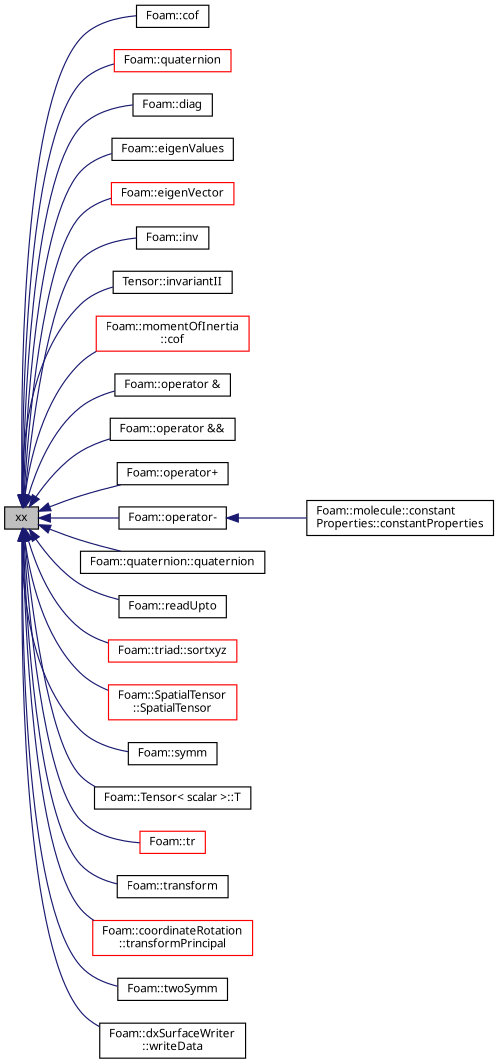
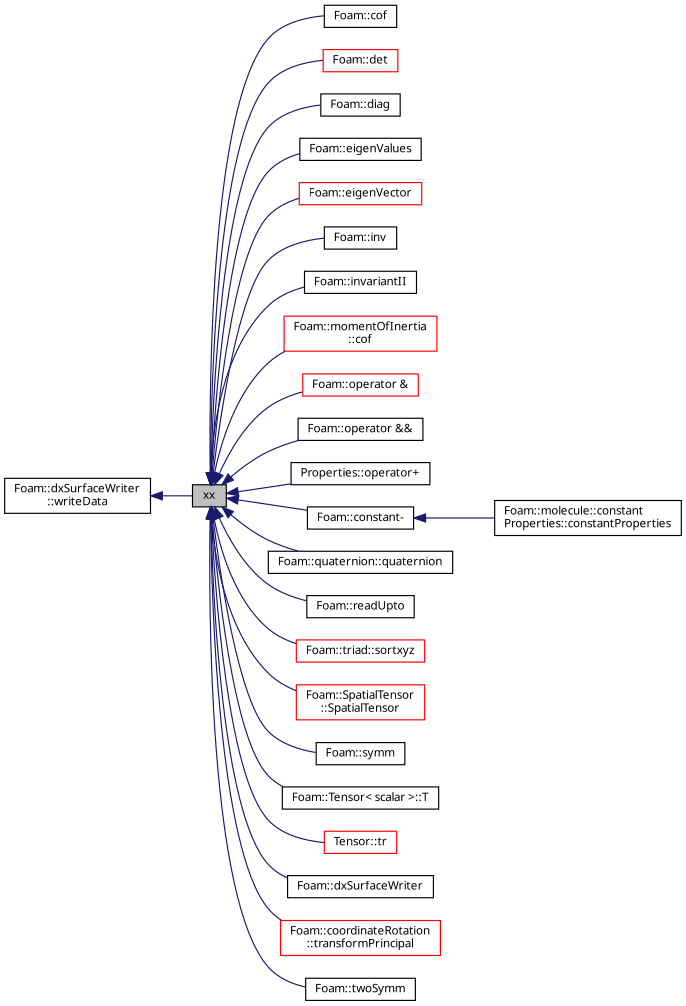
(173, 61) -> (360, 61)
(173, 282) -> (360, 282)
(173, 385) -> (360, 385)
(173, 474) -> (360, 474)
(173, 518) -> (360, 518)
(173, 842) -> (360, 842)
(40, 880) -> (177, 496)
(173, 887) -> (360, 887)
